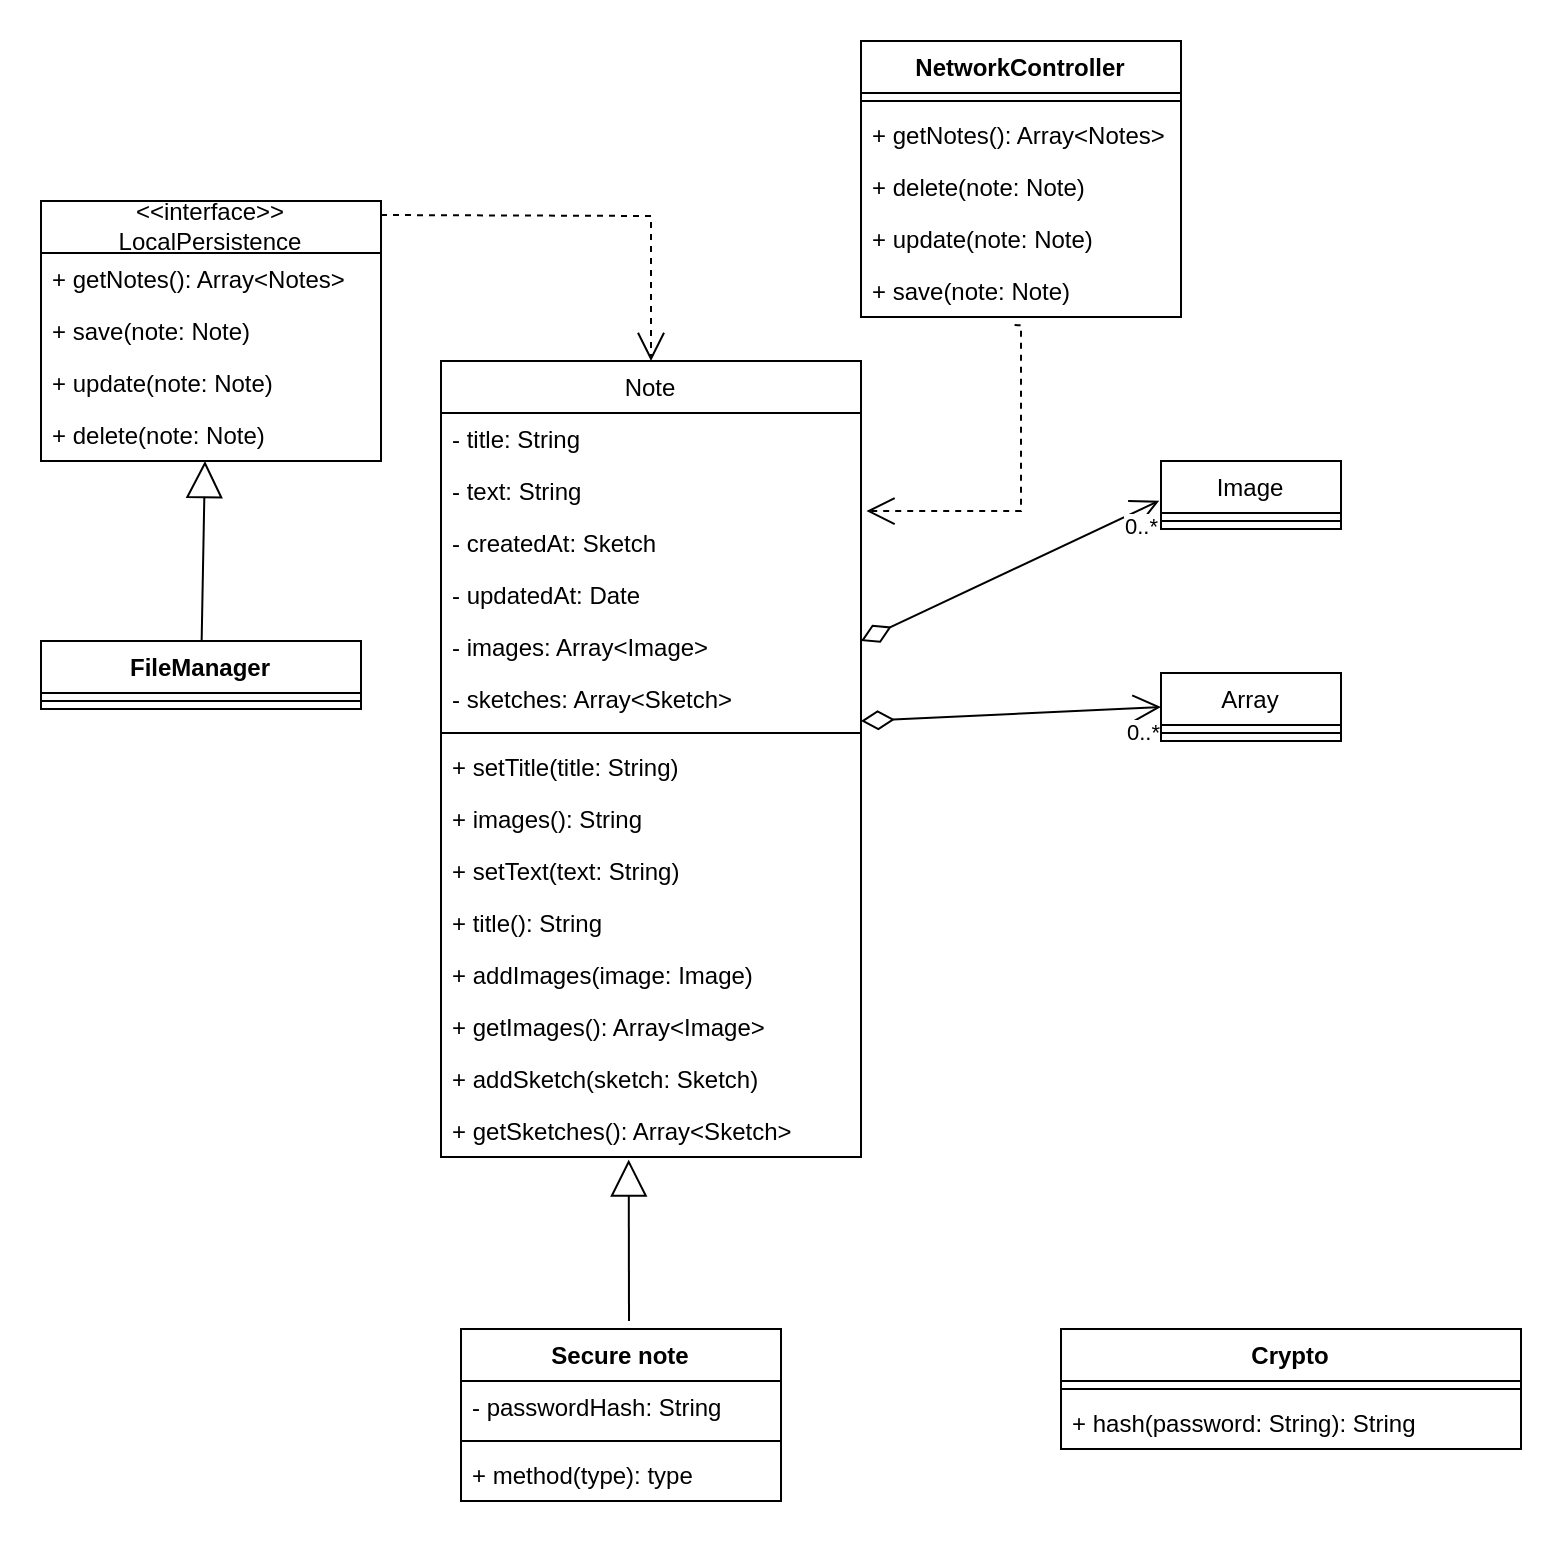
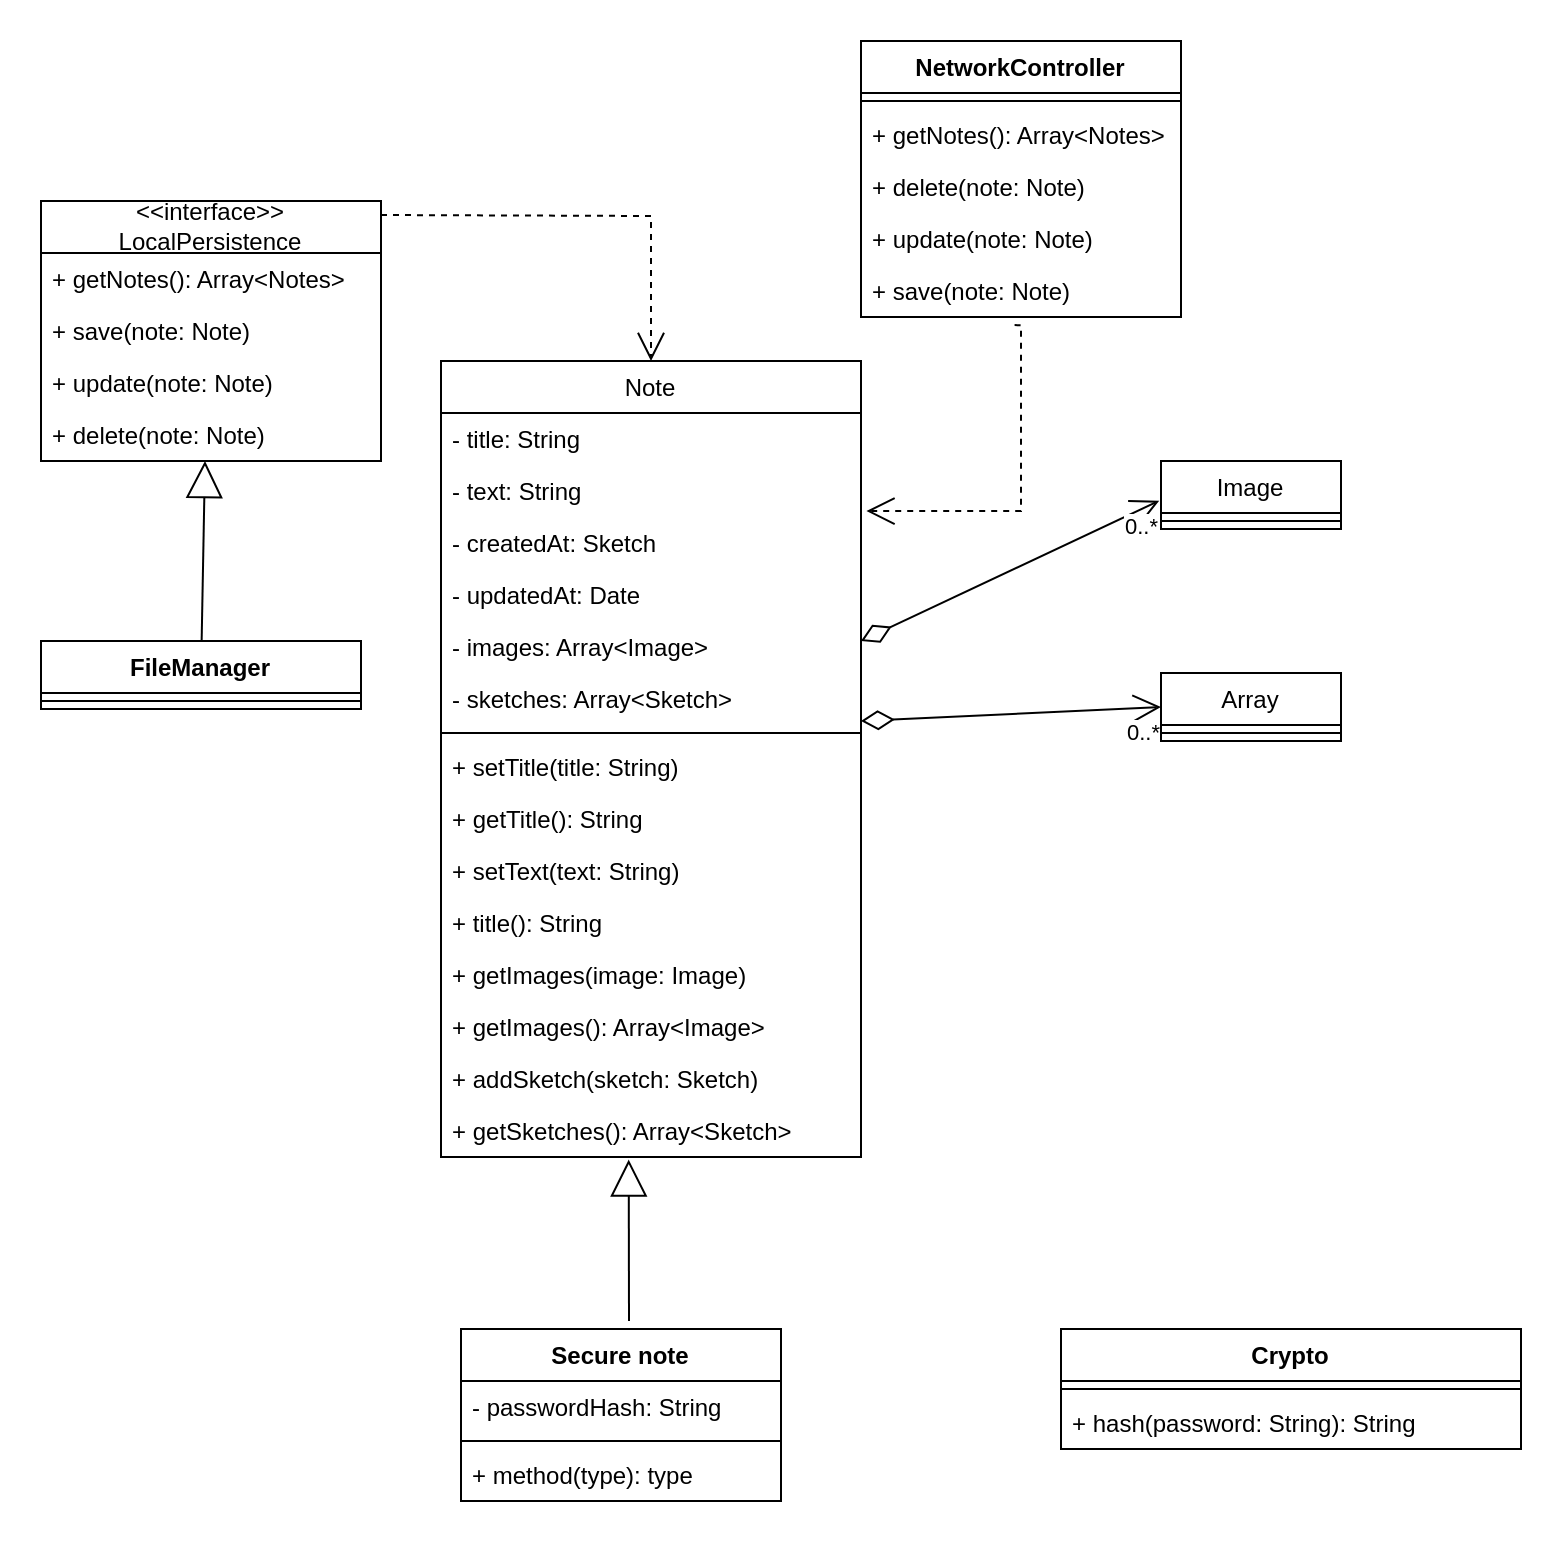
(557, 820) -> (568, 820)
(608, 976) -> (608, 976)
